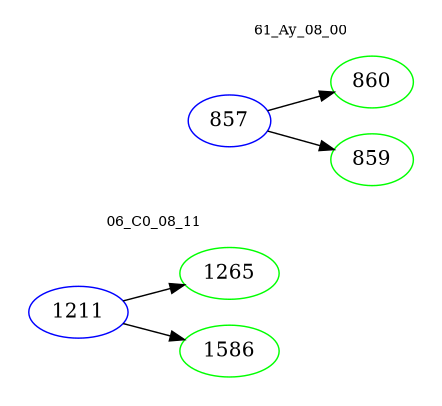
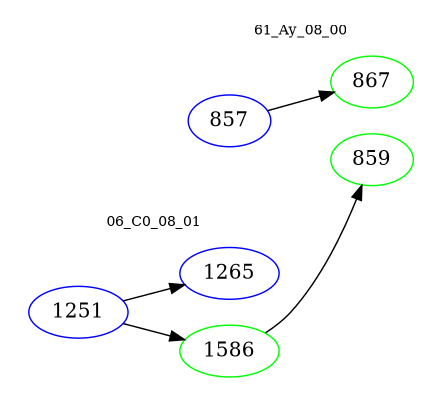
(372, 82) -> (372, 82)
(294, 138) -> (320, 272)
(154, 222) -> (154, 222)
(230, 273) -> (230, 273)
(78, 312) -> (78, 312)
